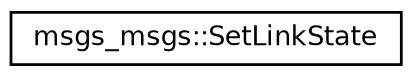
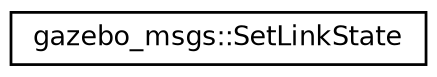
(206, 38) -> (219, 38)
